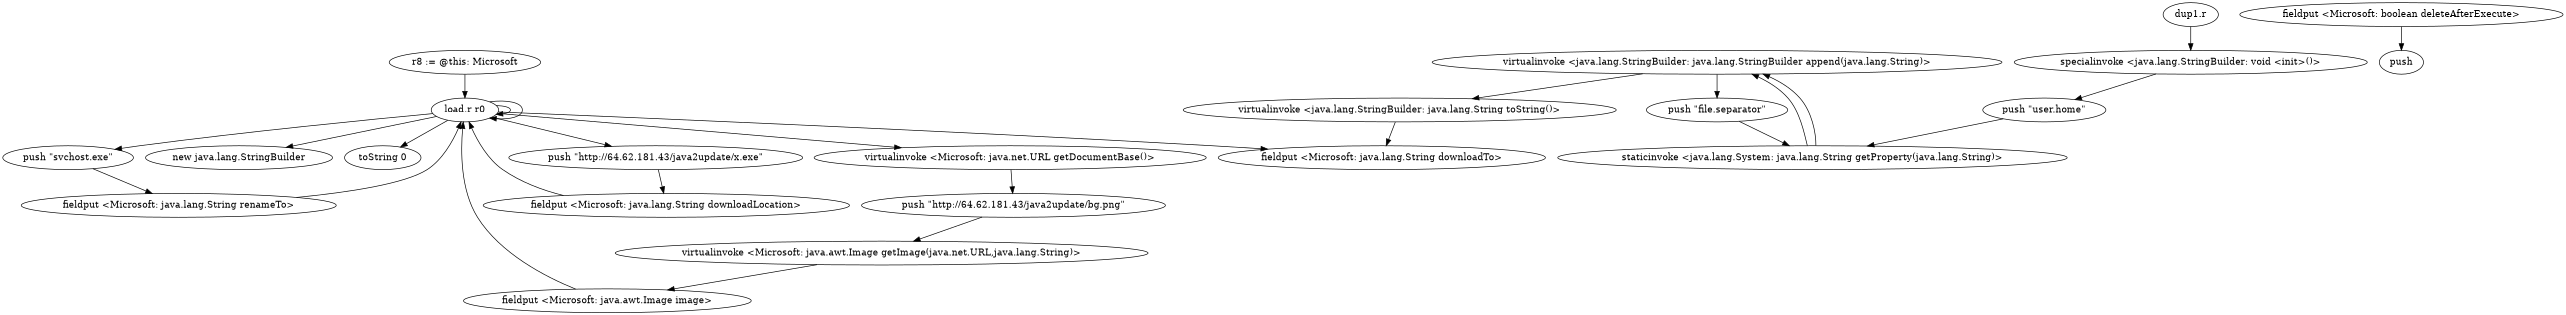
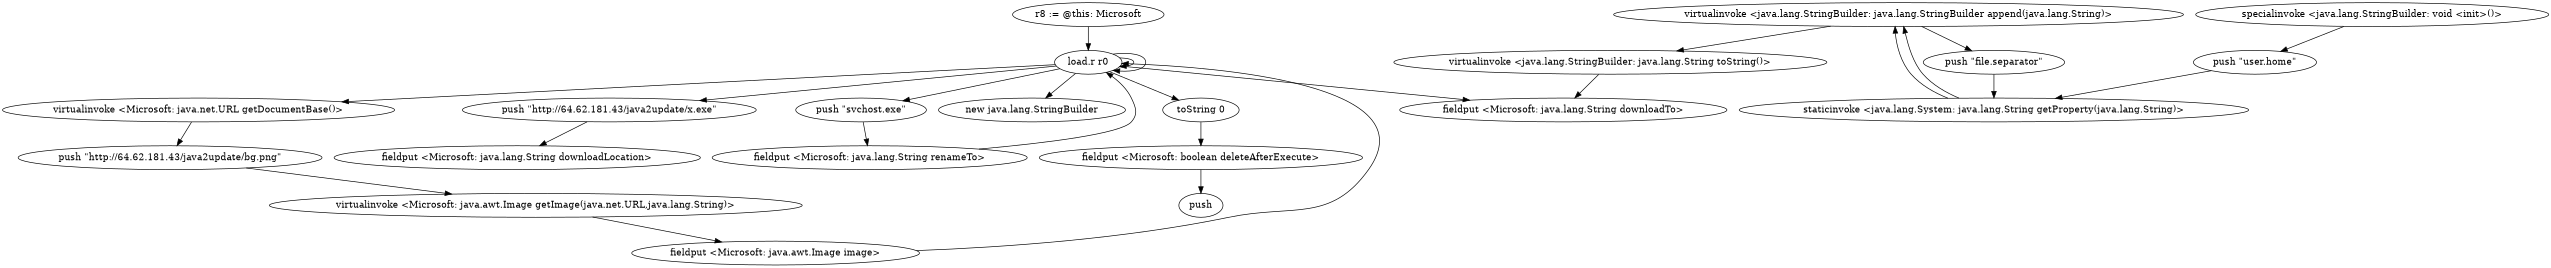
(2191, 15) -> none
none -> (1201, 131)
(509, 173) -> none
